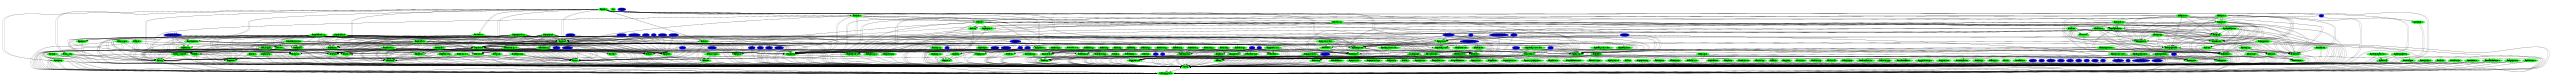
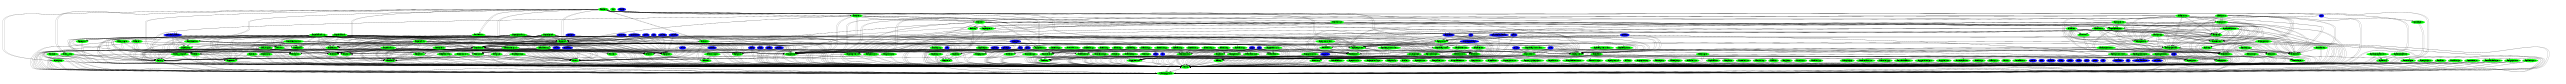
(1832, 61) -> none
